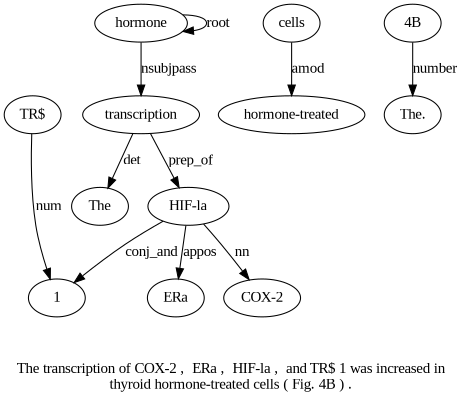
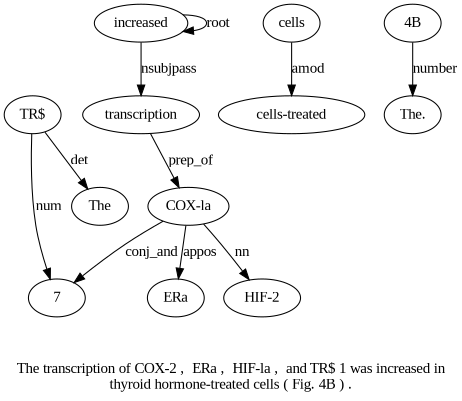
(141, 23) -> (141, 23)
(292, 115) -> (292, 115)
(123, 156) -> (63, 156)
(188, 206) -> (188, 206)
(57, 298) -> (57, 298)
(262, 298) -> (262, 298)
